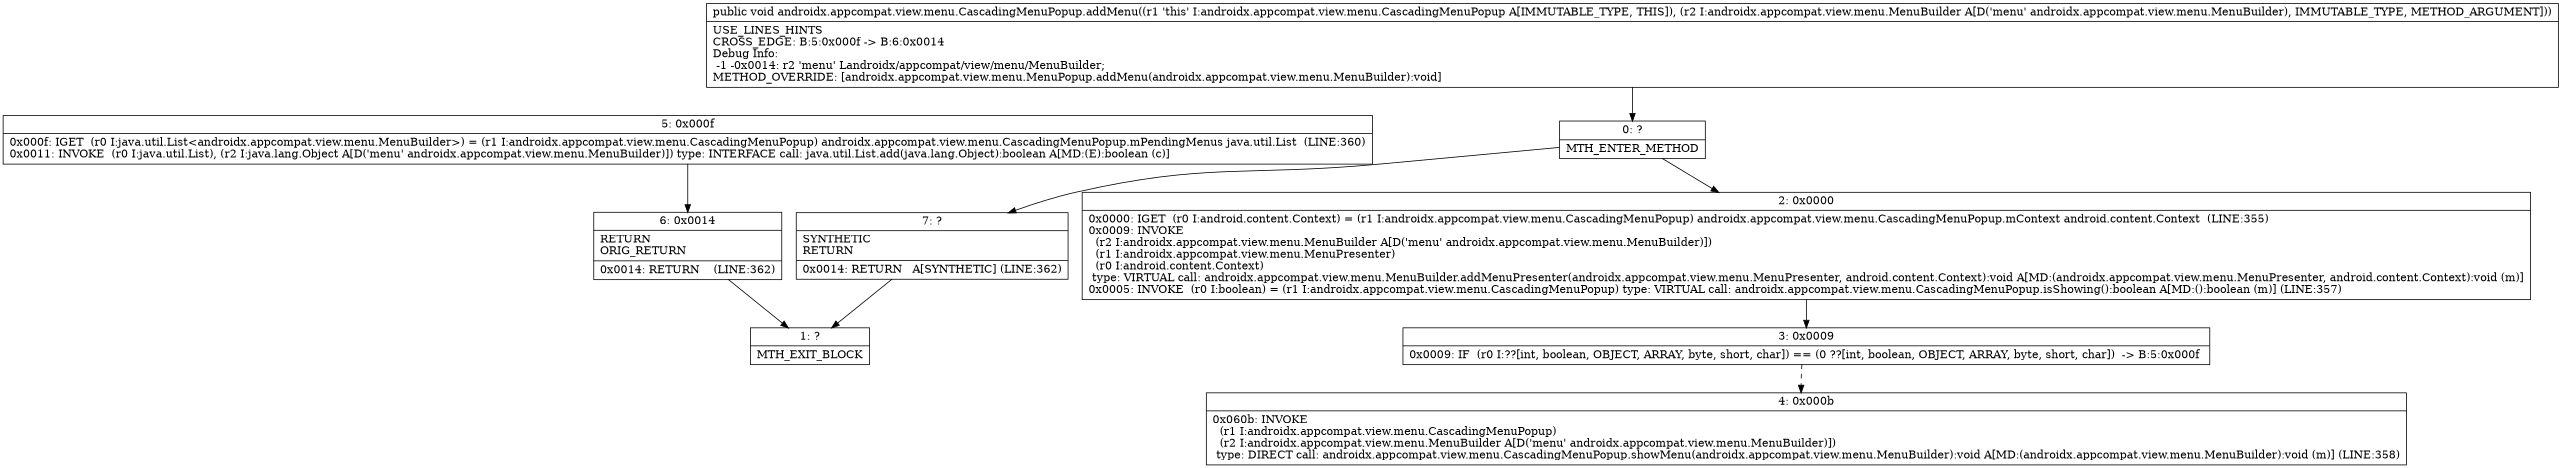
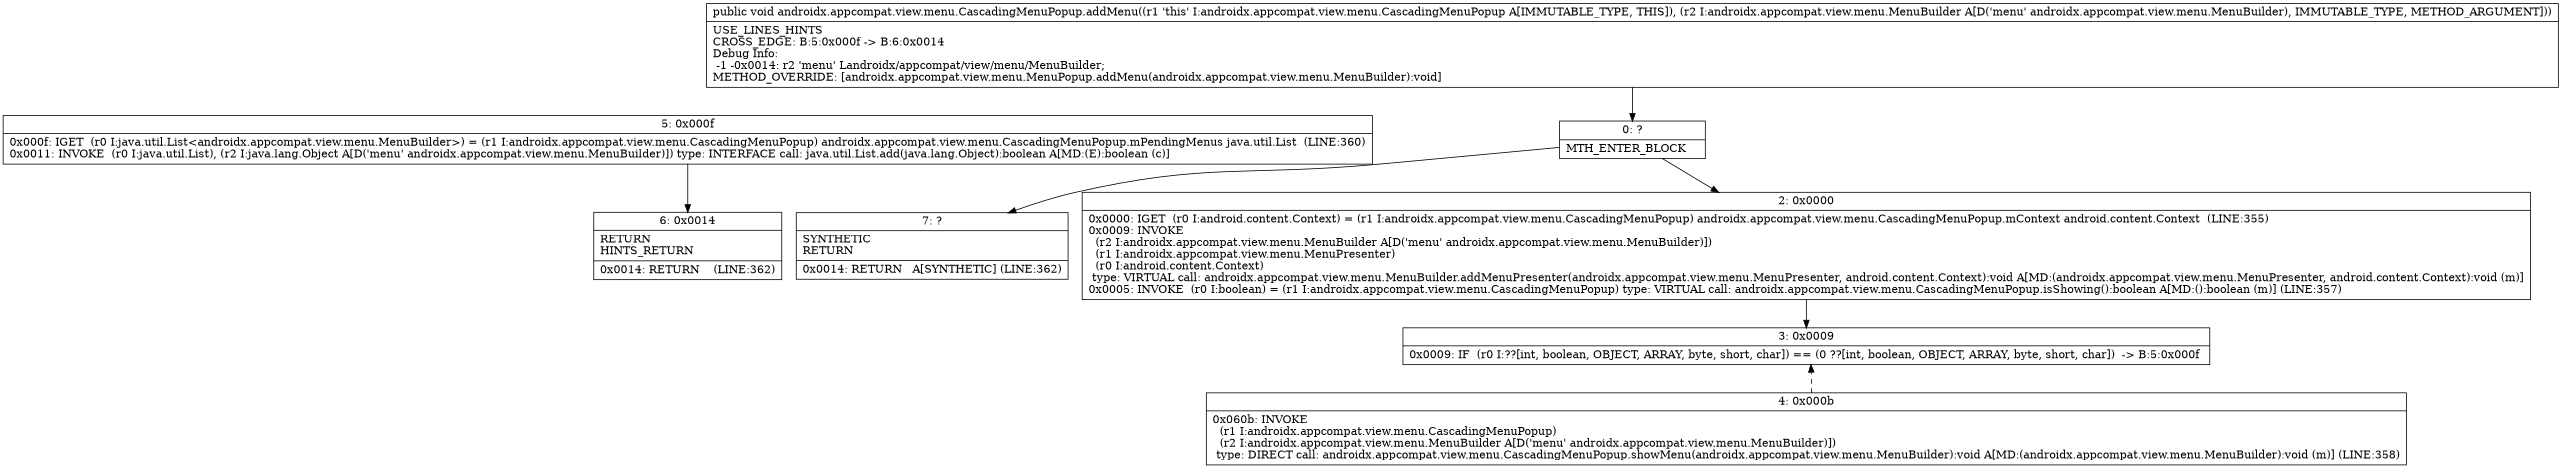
(1632, 149) -> (1626, 149)
(643, 251) -> (647, 251)
(810, 346) -> none
(1801, 375) -> (1812, 383)
